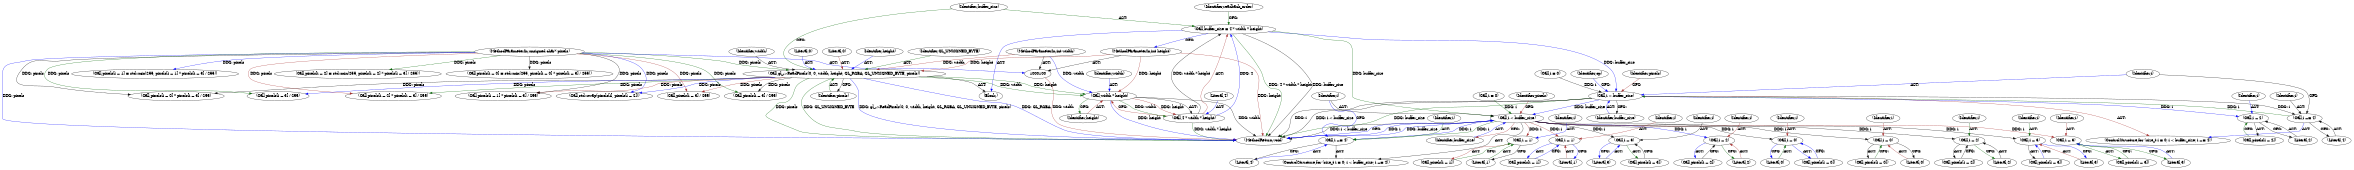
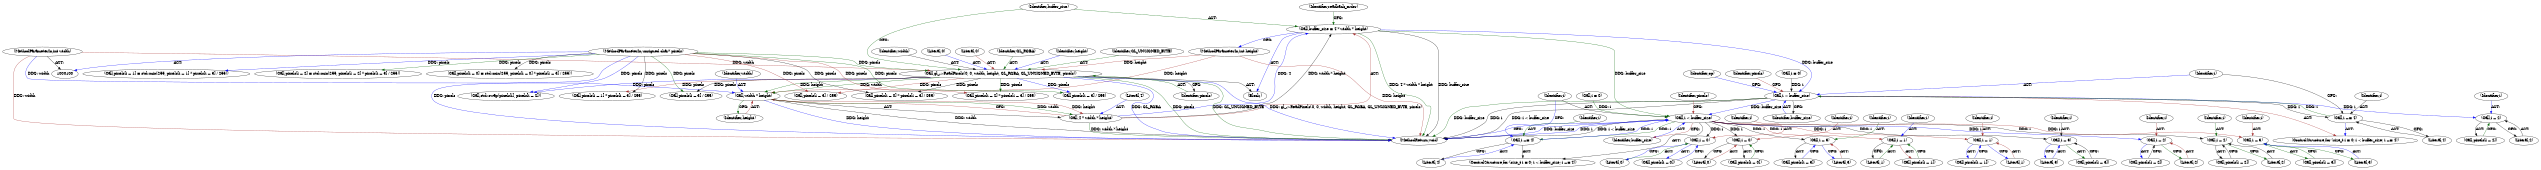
none -> (1016, 52)
(1086, 63) -> none
(1120, 134) -> (666, 136)
